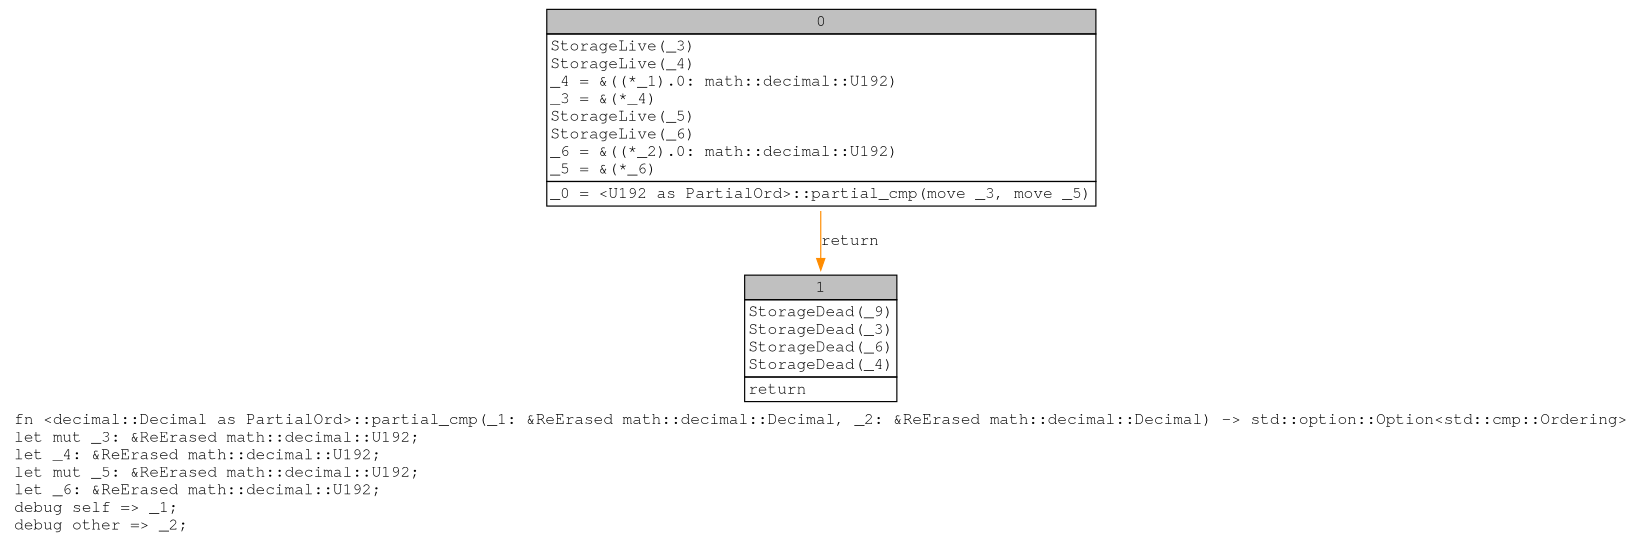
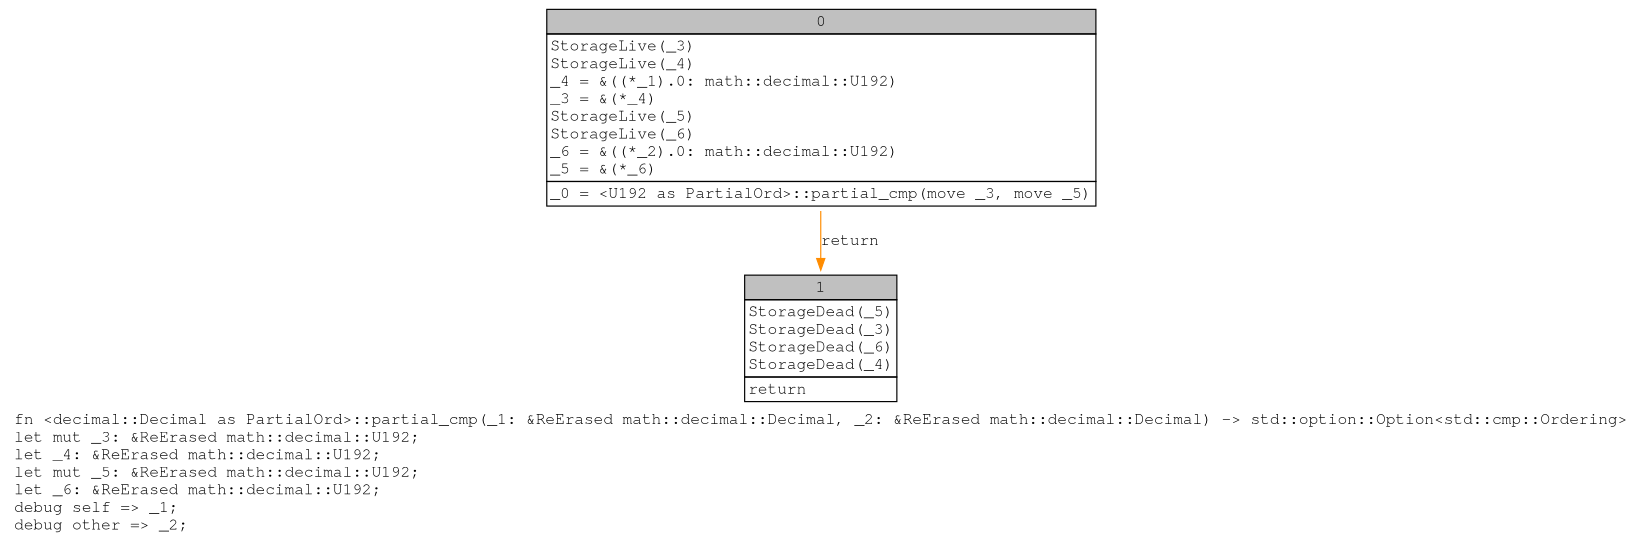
(821, 311) -> (821, 311)
